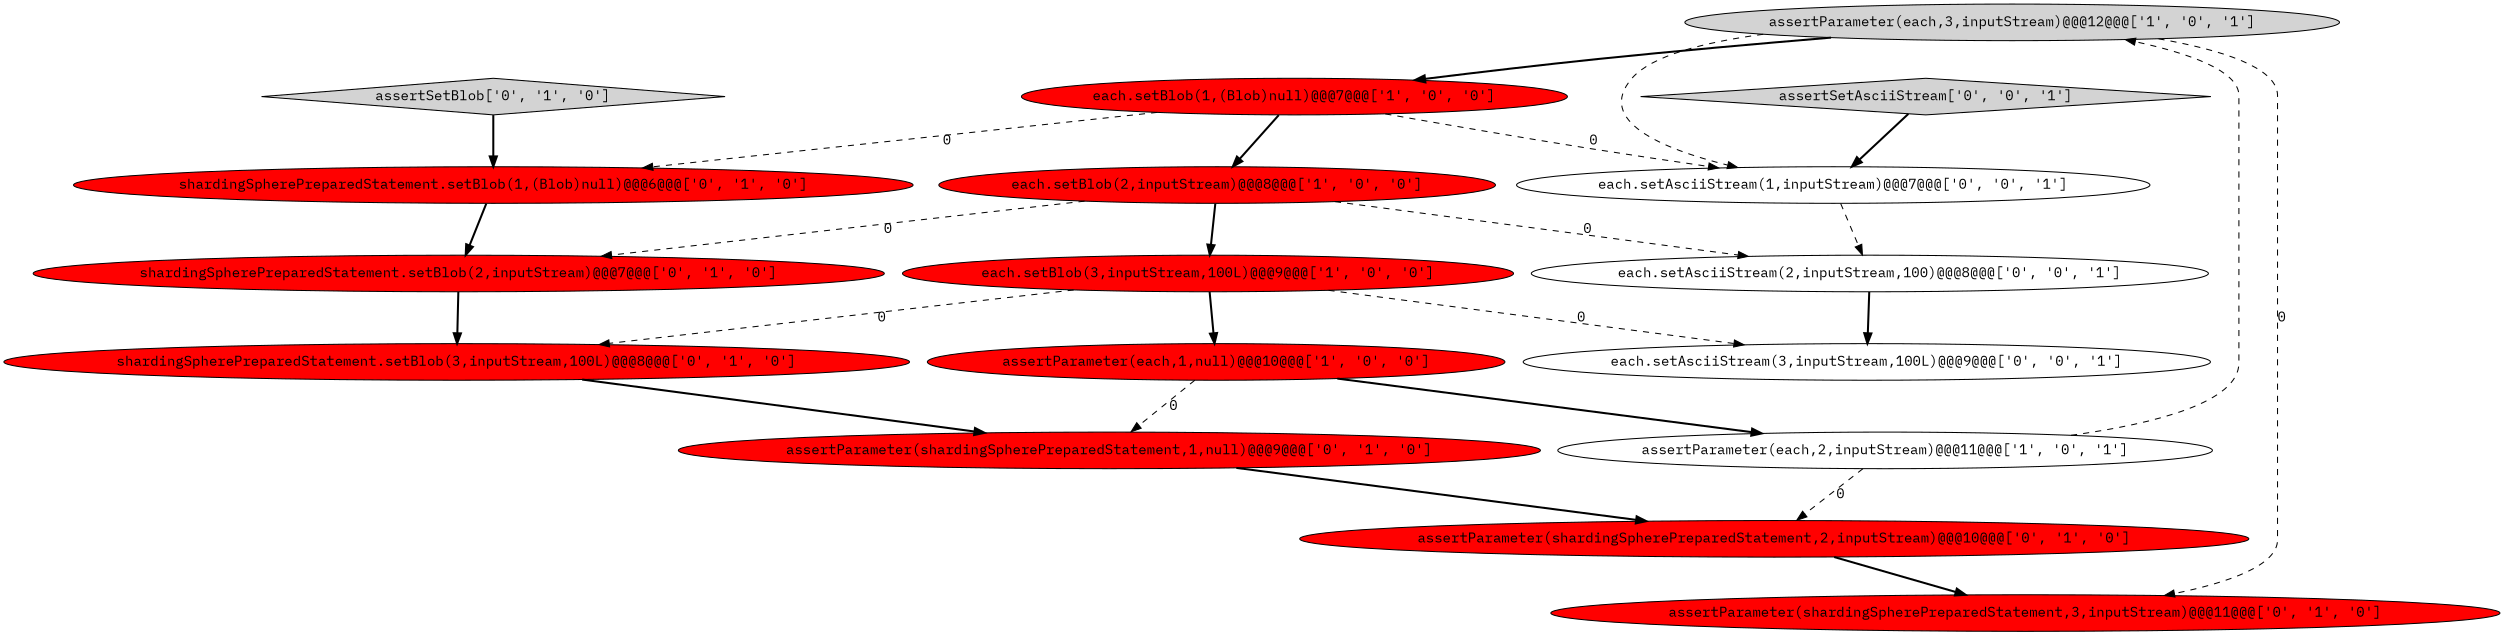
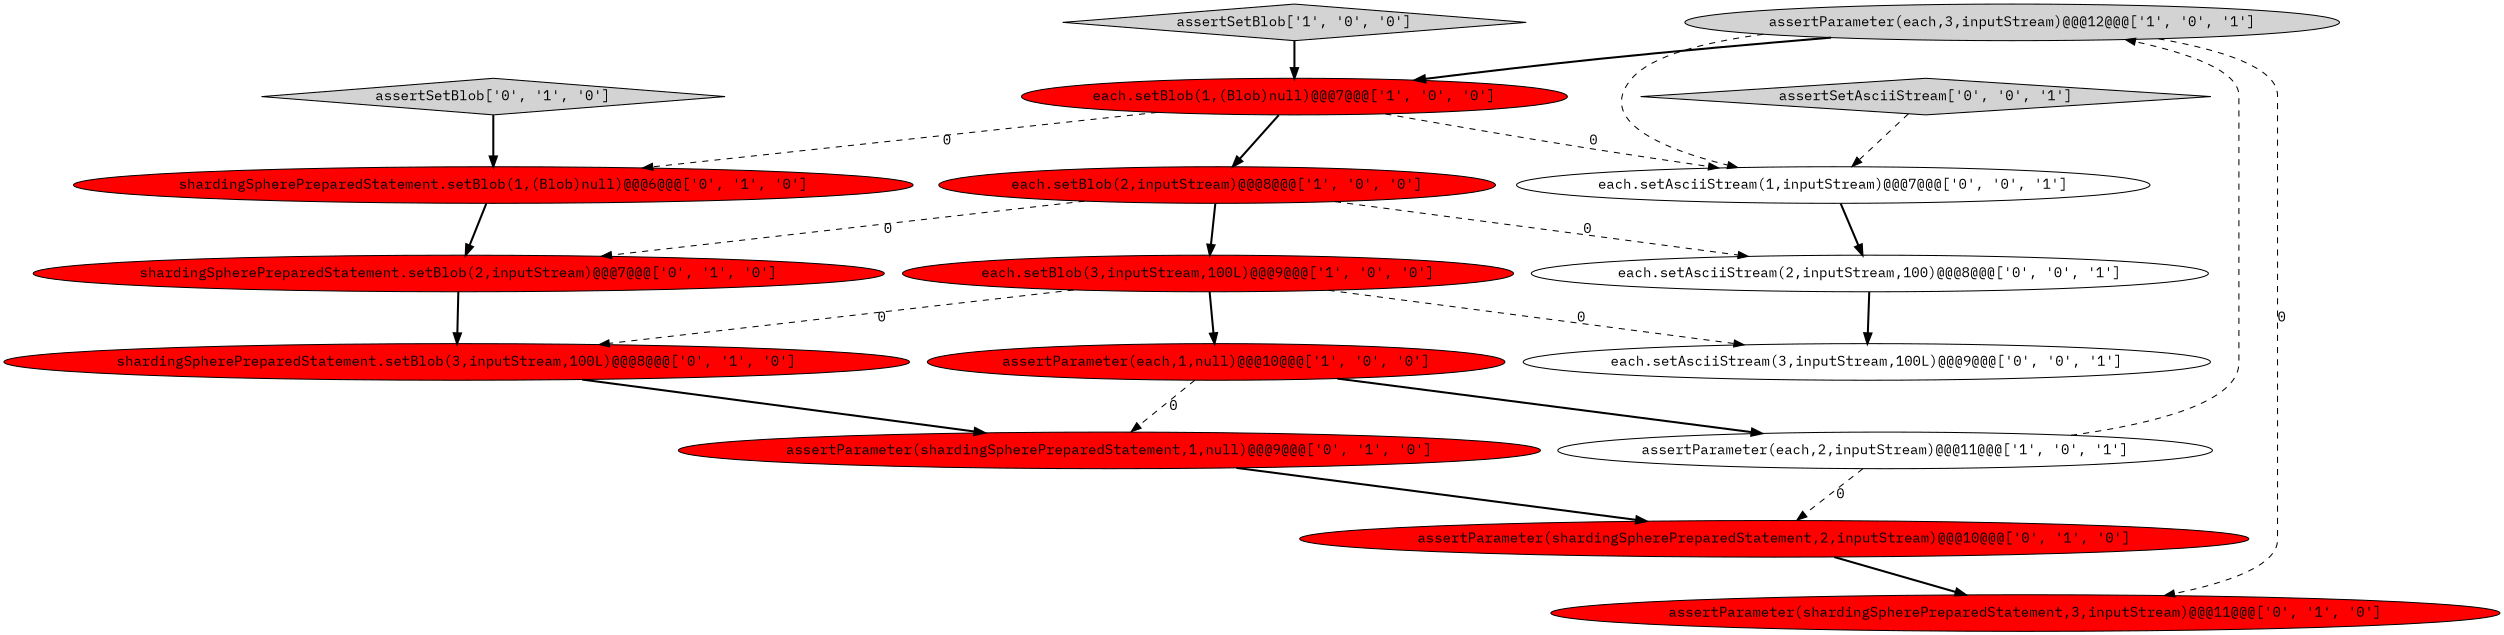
none -> (1294, 22)
(1884, 137) -> (1884, 137)
(1850, 225) -> (1850, 225)
